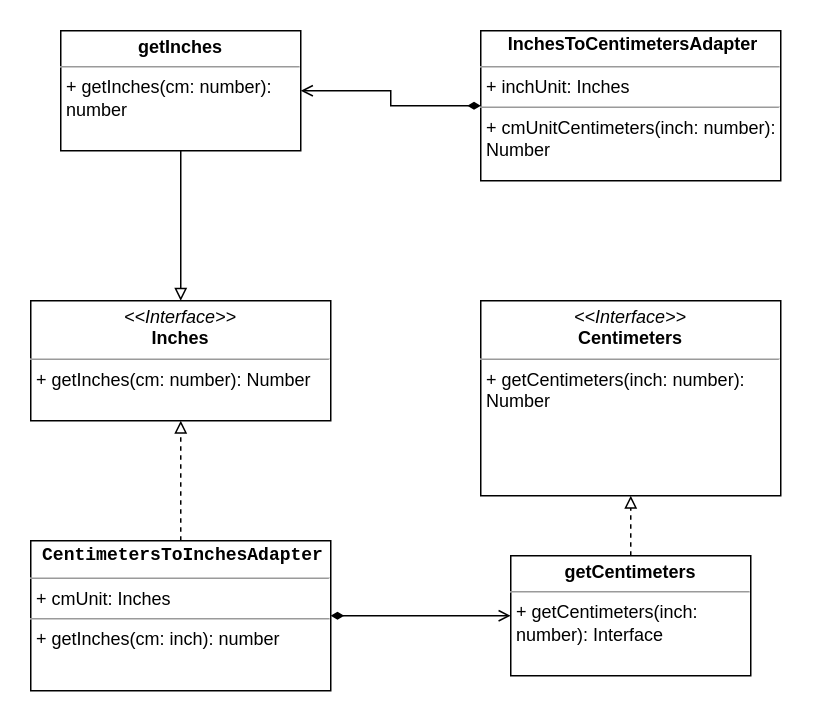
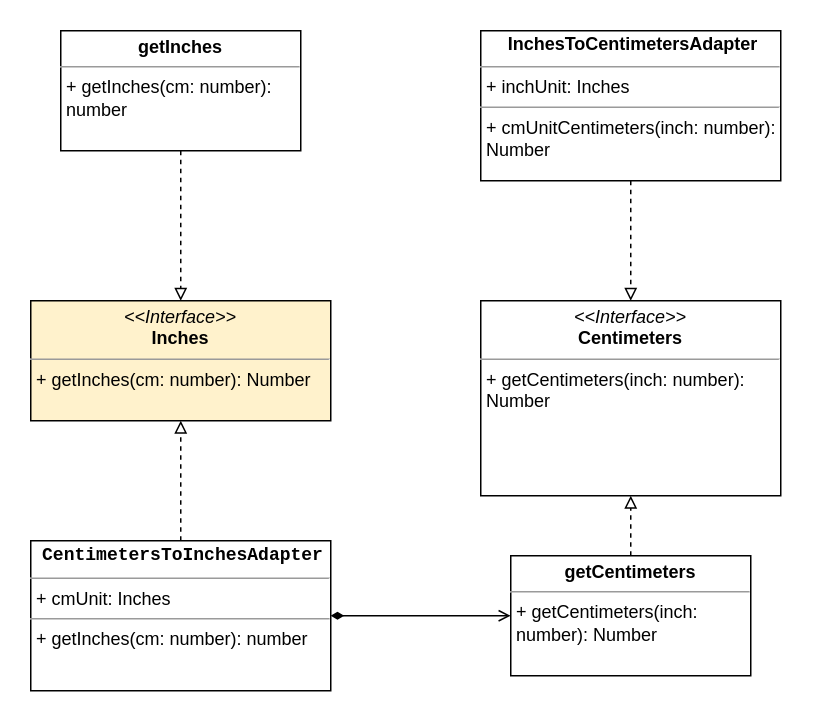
(391, 95) -> none
(181, 219) -> (181, 219)
none -> (631, 234)
(181, 361) -> (181, 361)
(163, 573) -> (175, 573)
(632, 588) -> (632, 588)
